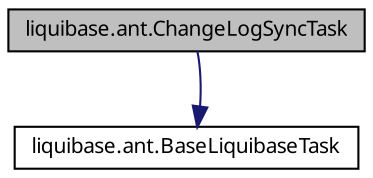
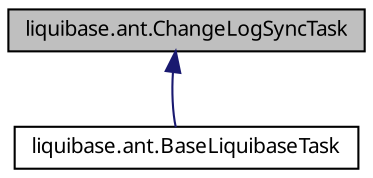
(200, 79) -> (173, 100)
